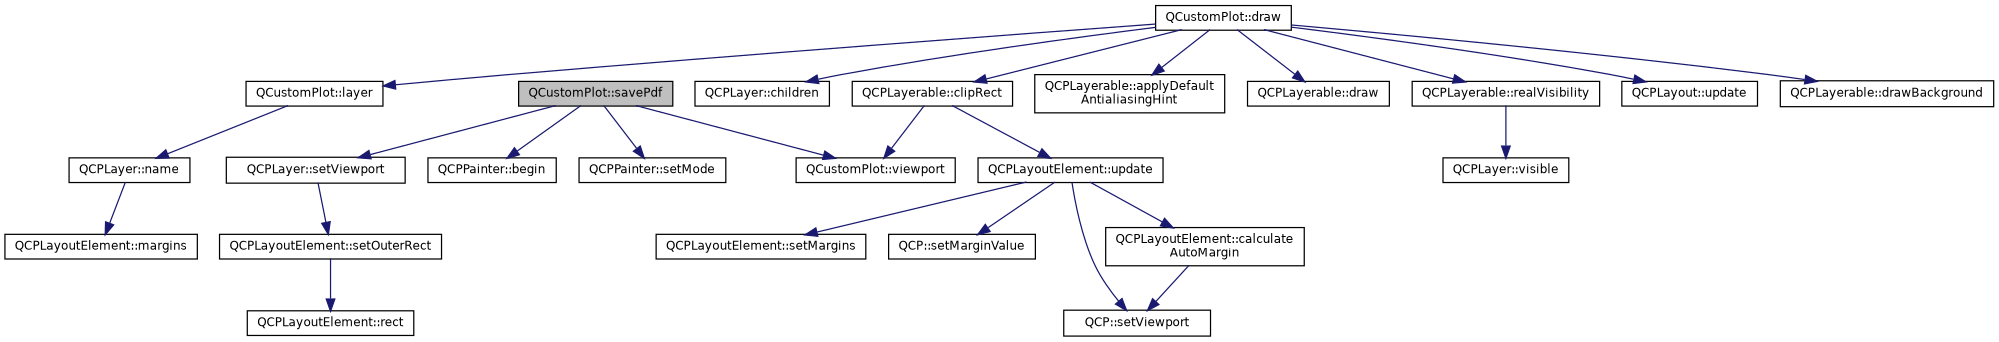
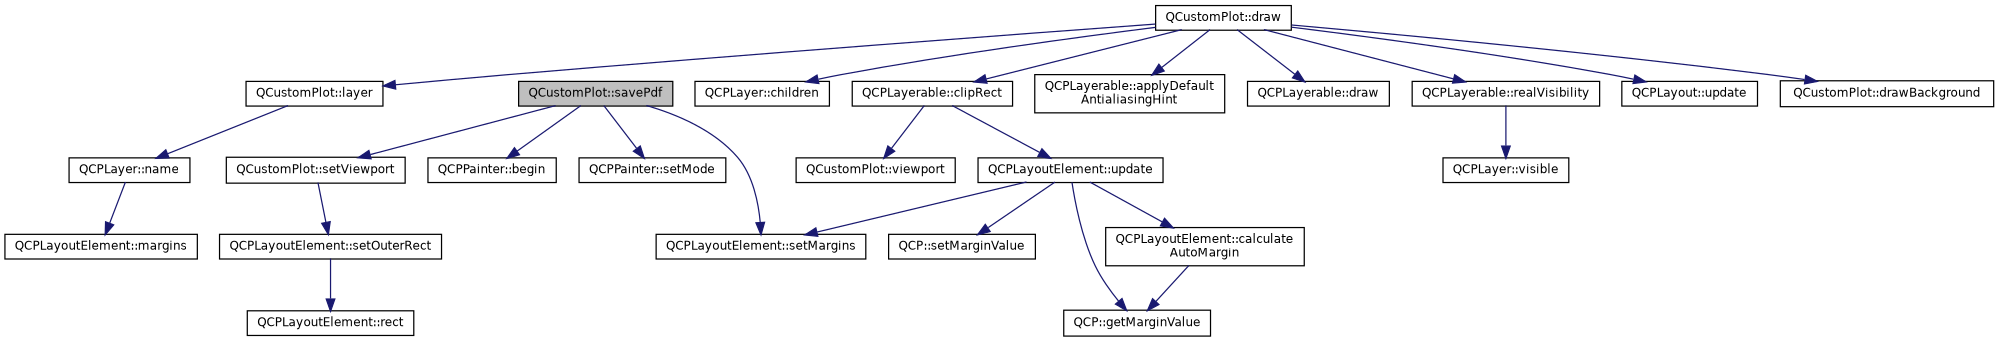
(1887, 94) -> (1887, 94)
(730, 130) -> (725, 145)
(316, 170) -> (316, 170)
(1137, 323) -> (1137, 323)
